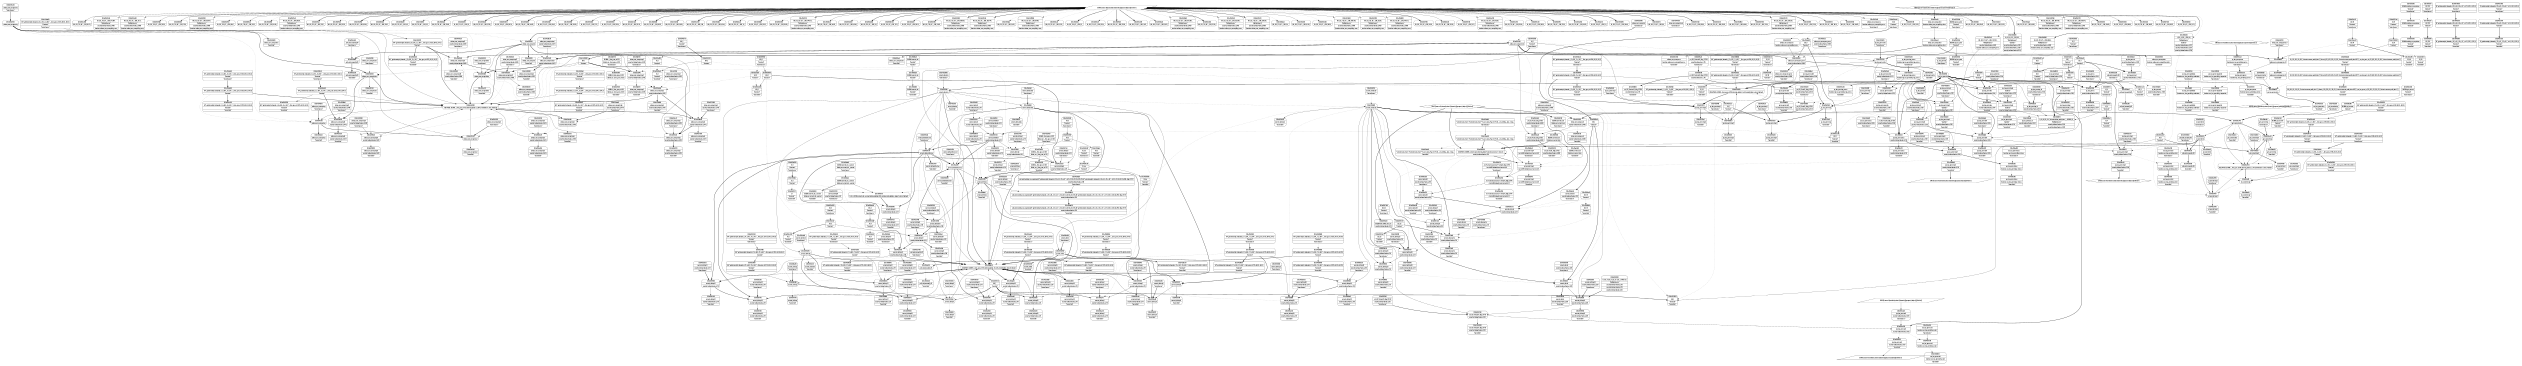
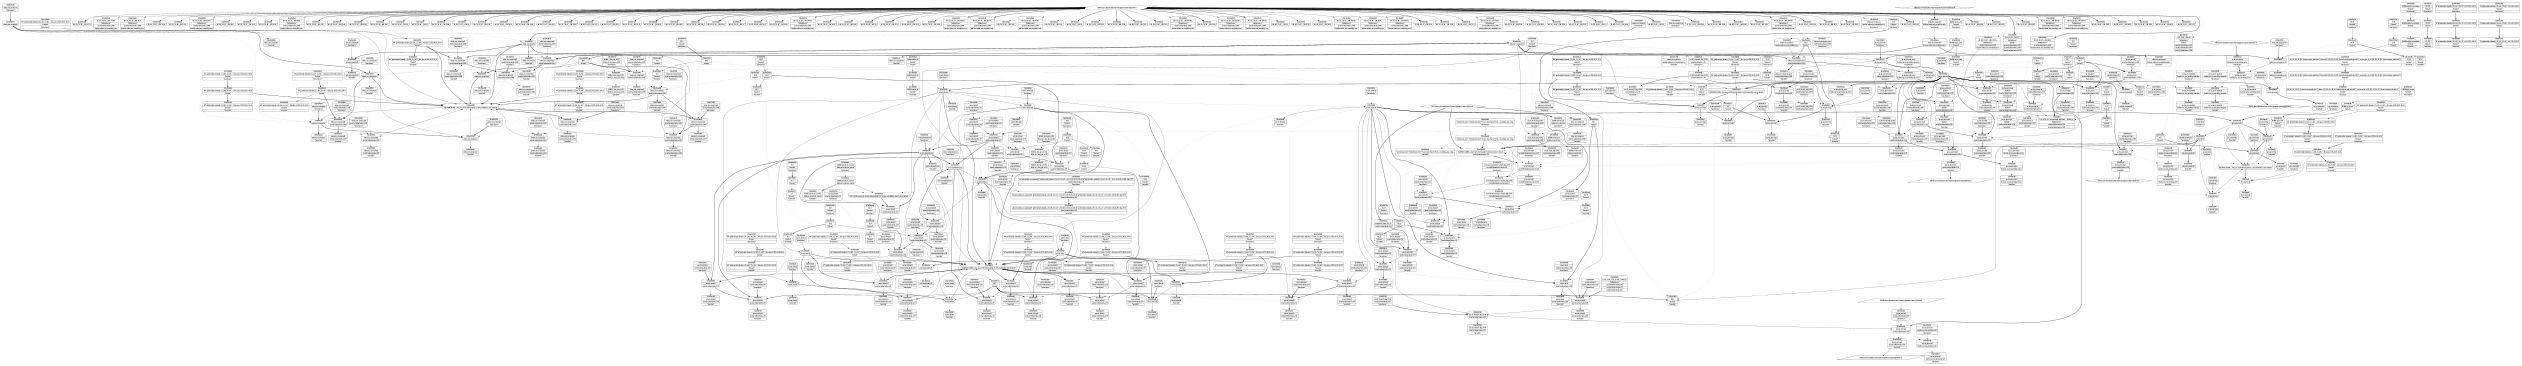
(1690, 113) -> none
